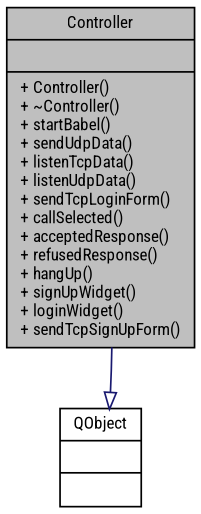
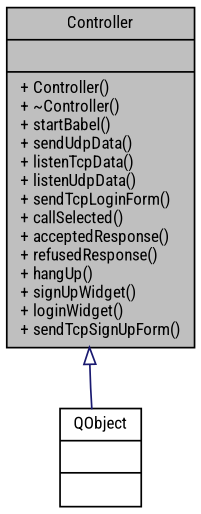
(111, 370) -> (91, 387)
